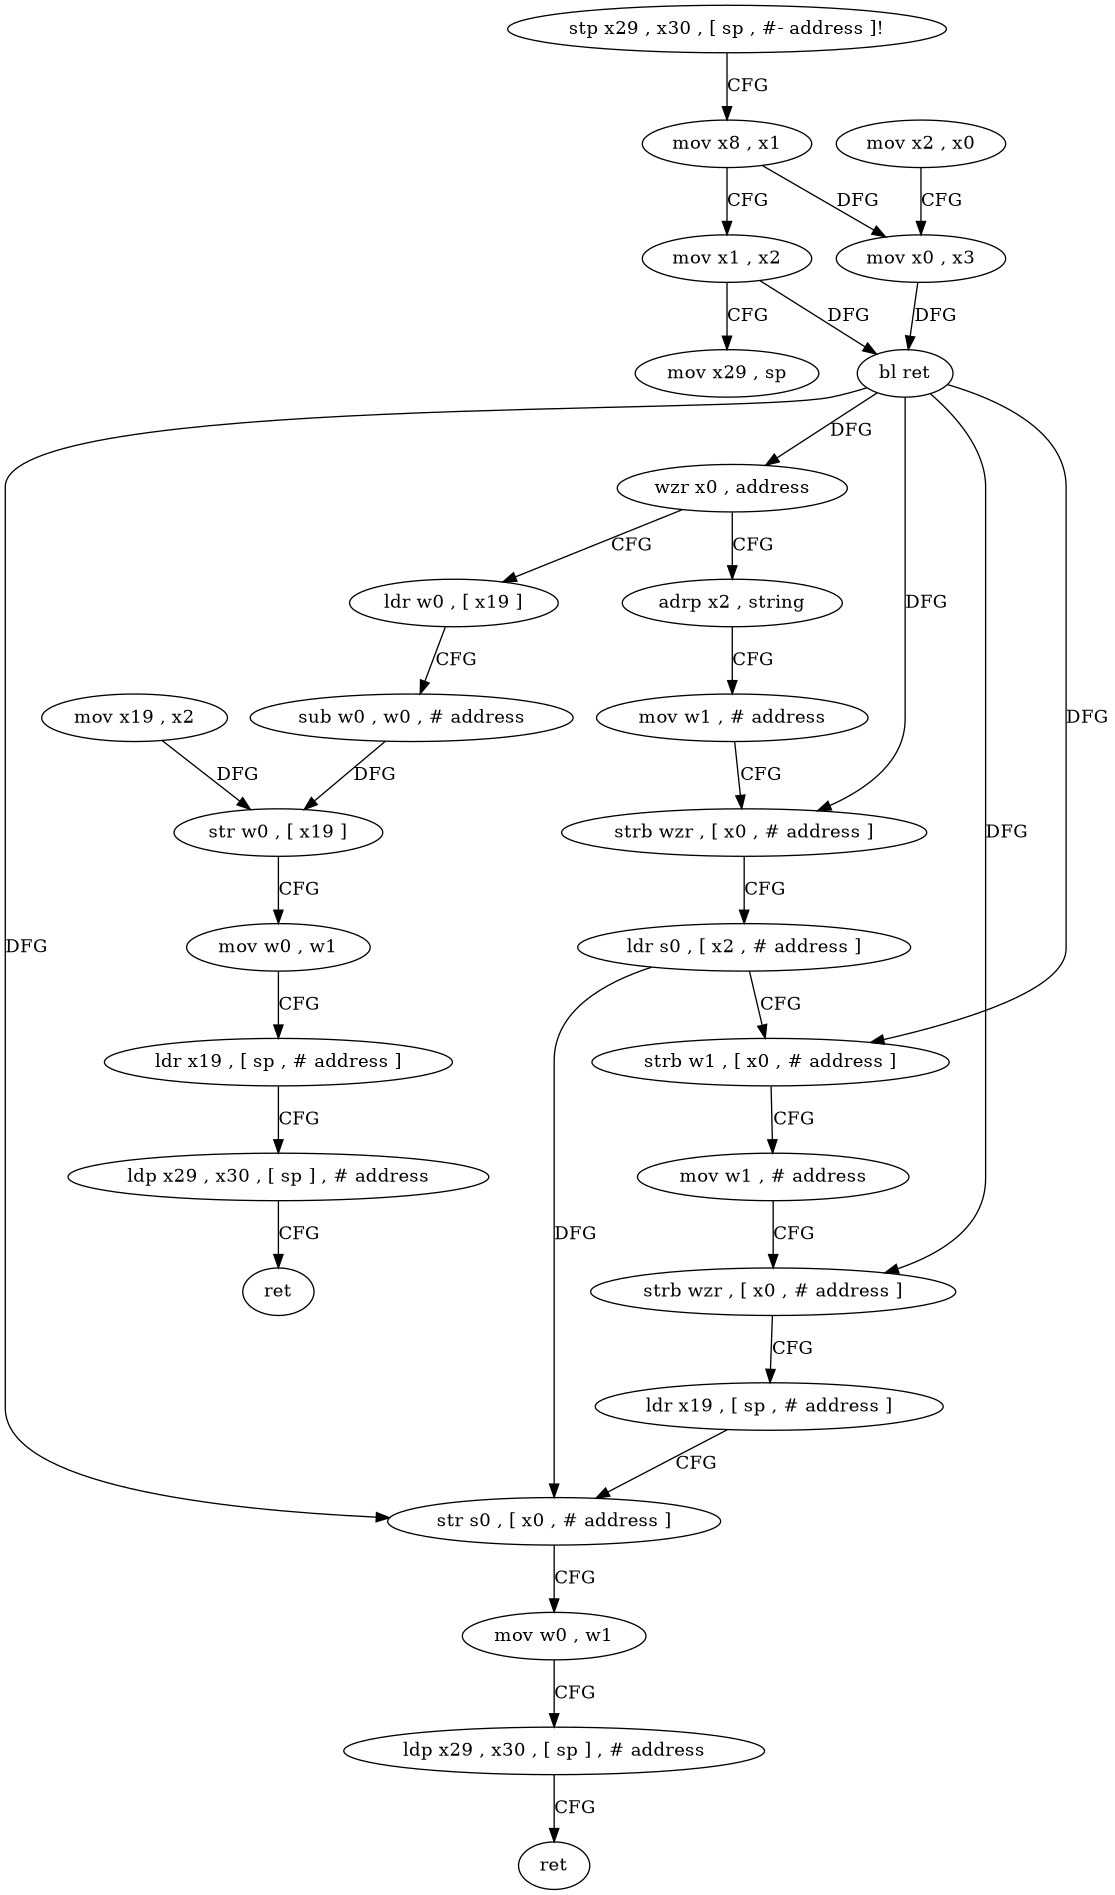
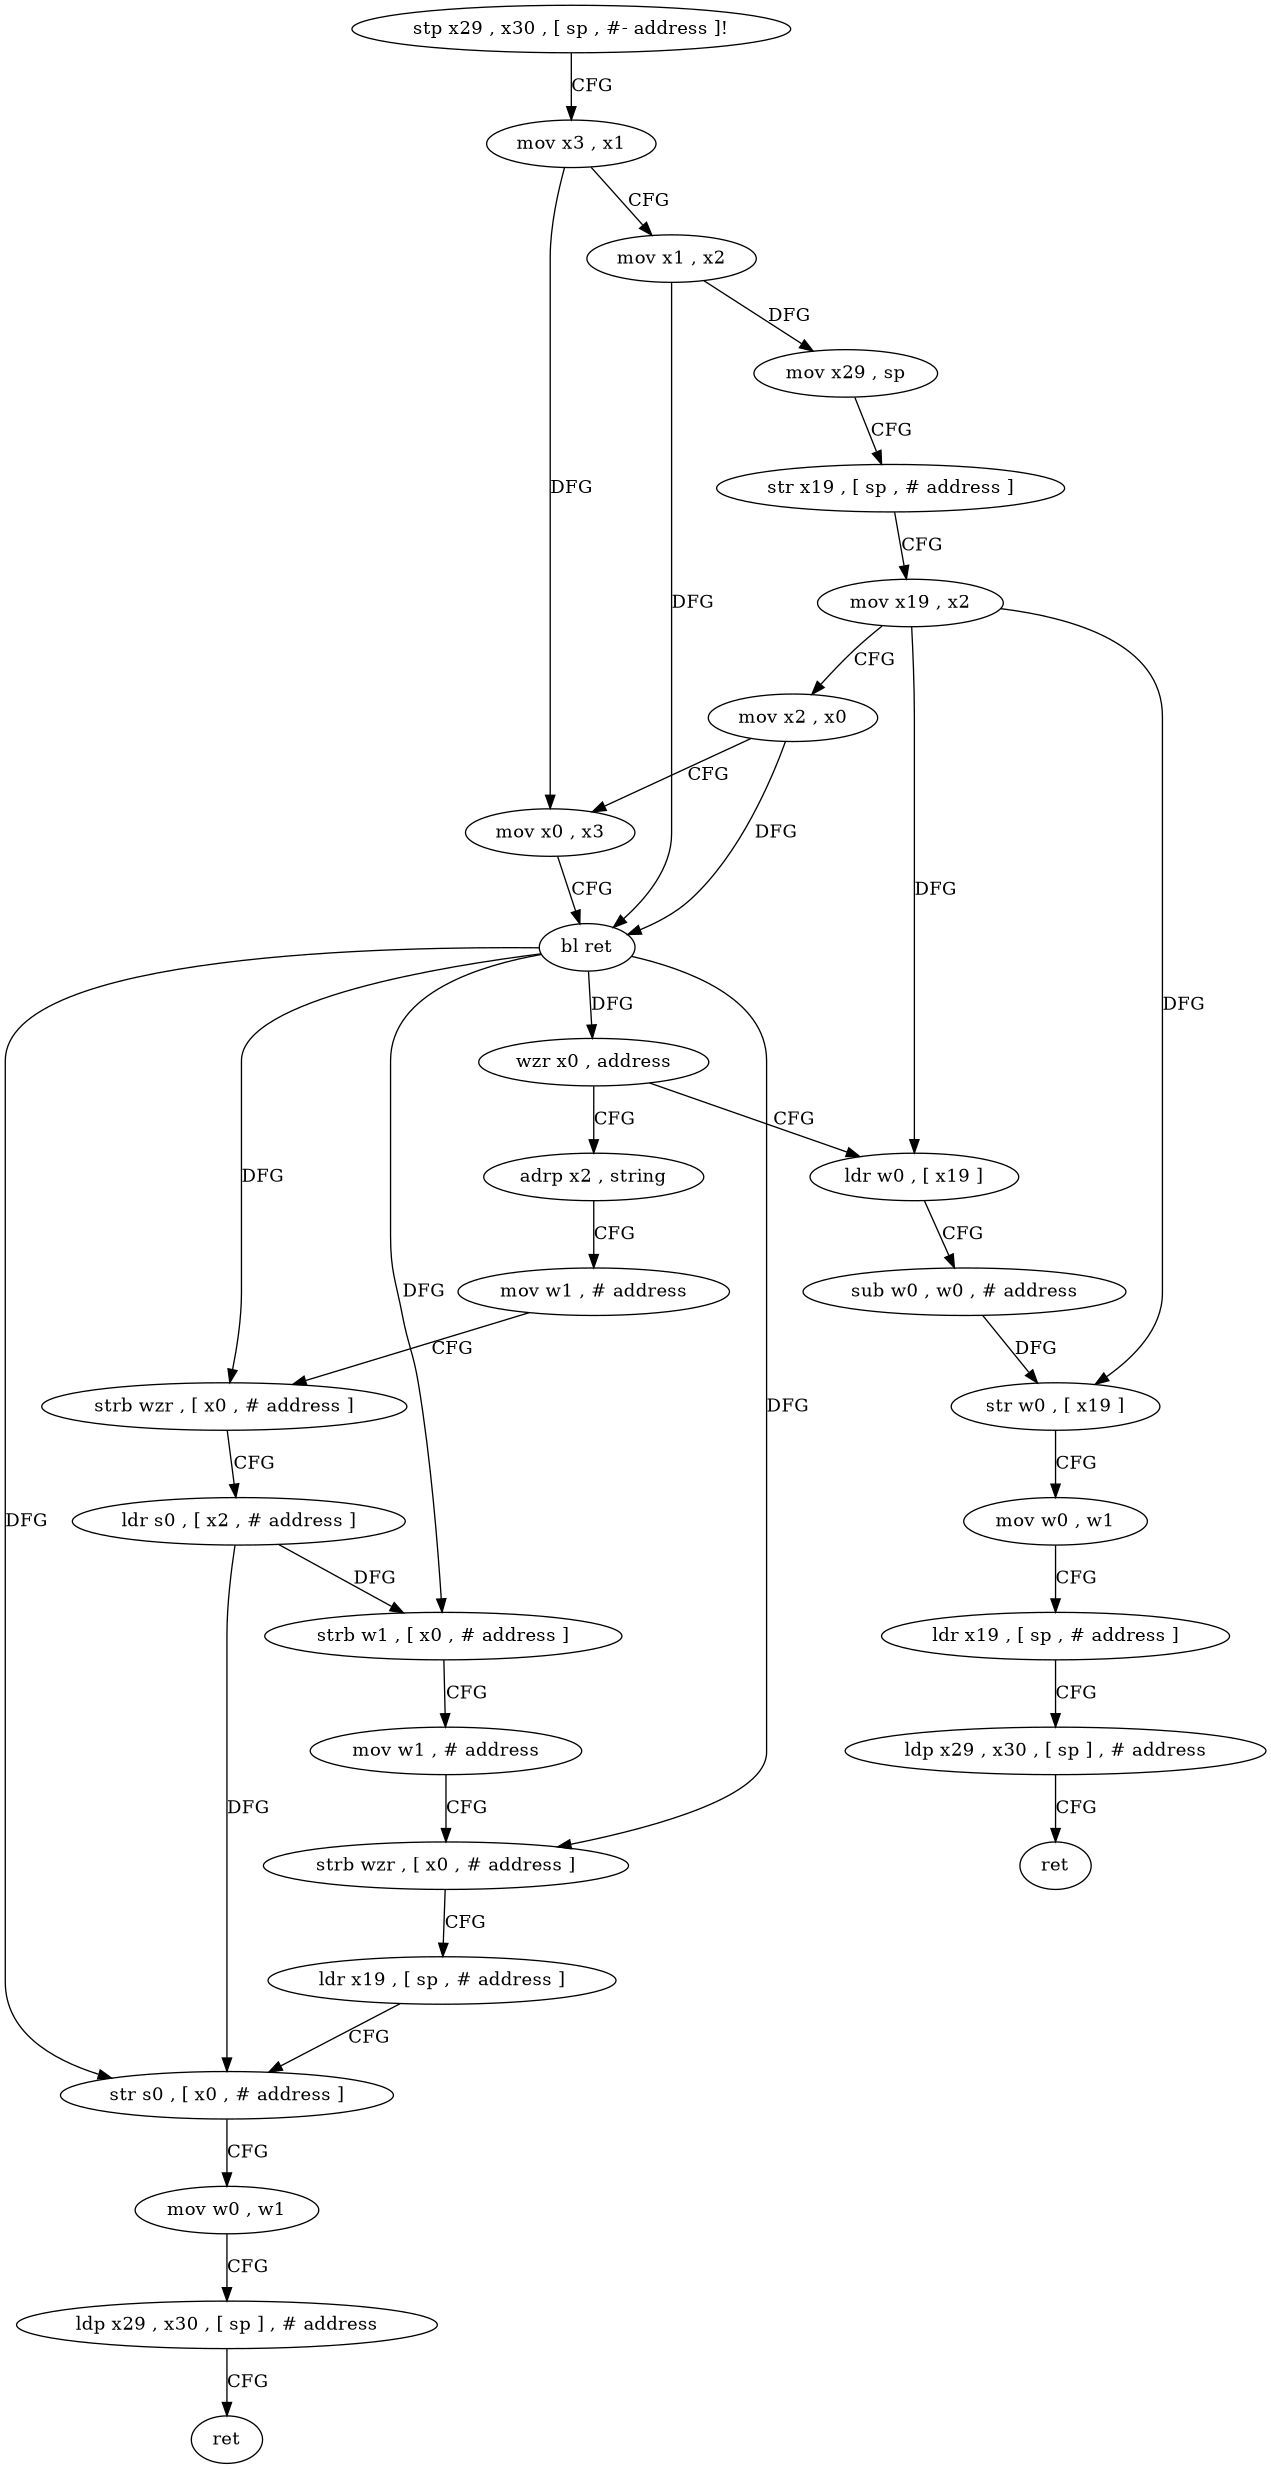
(727, 144) -> (571, 144)
(748, 316) -> (790, 316)
(936, 316) -> (592, 890)
none -> (891, 488)
none -> (850, 654)
none -> (731, 851)
none -> (914, 883)
(781, 1005) -> (375, 1579)
